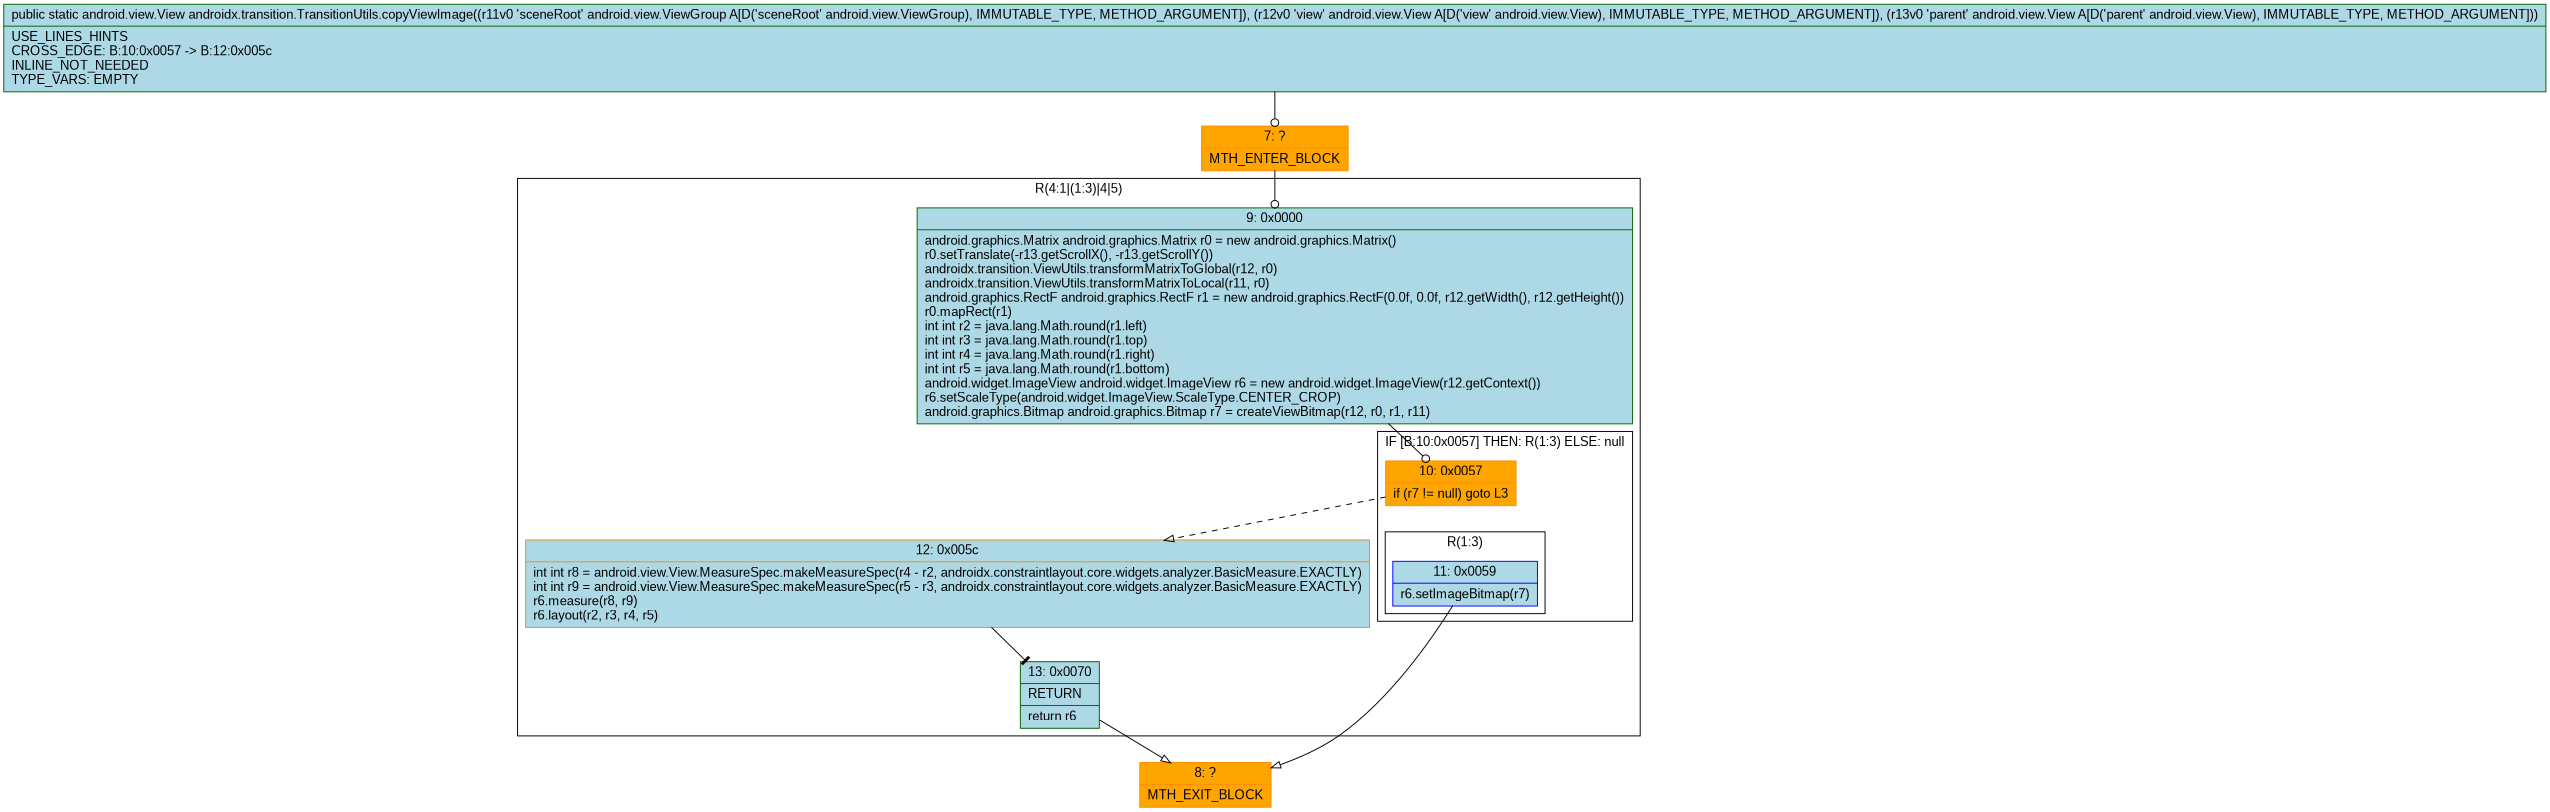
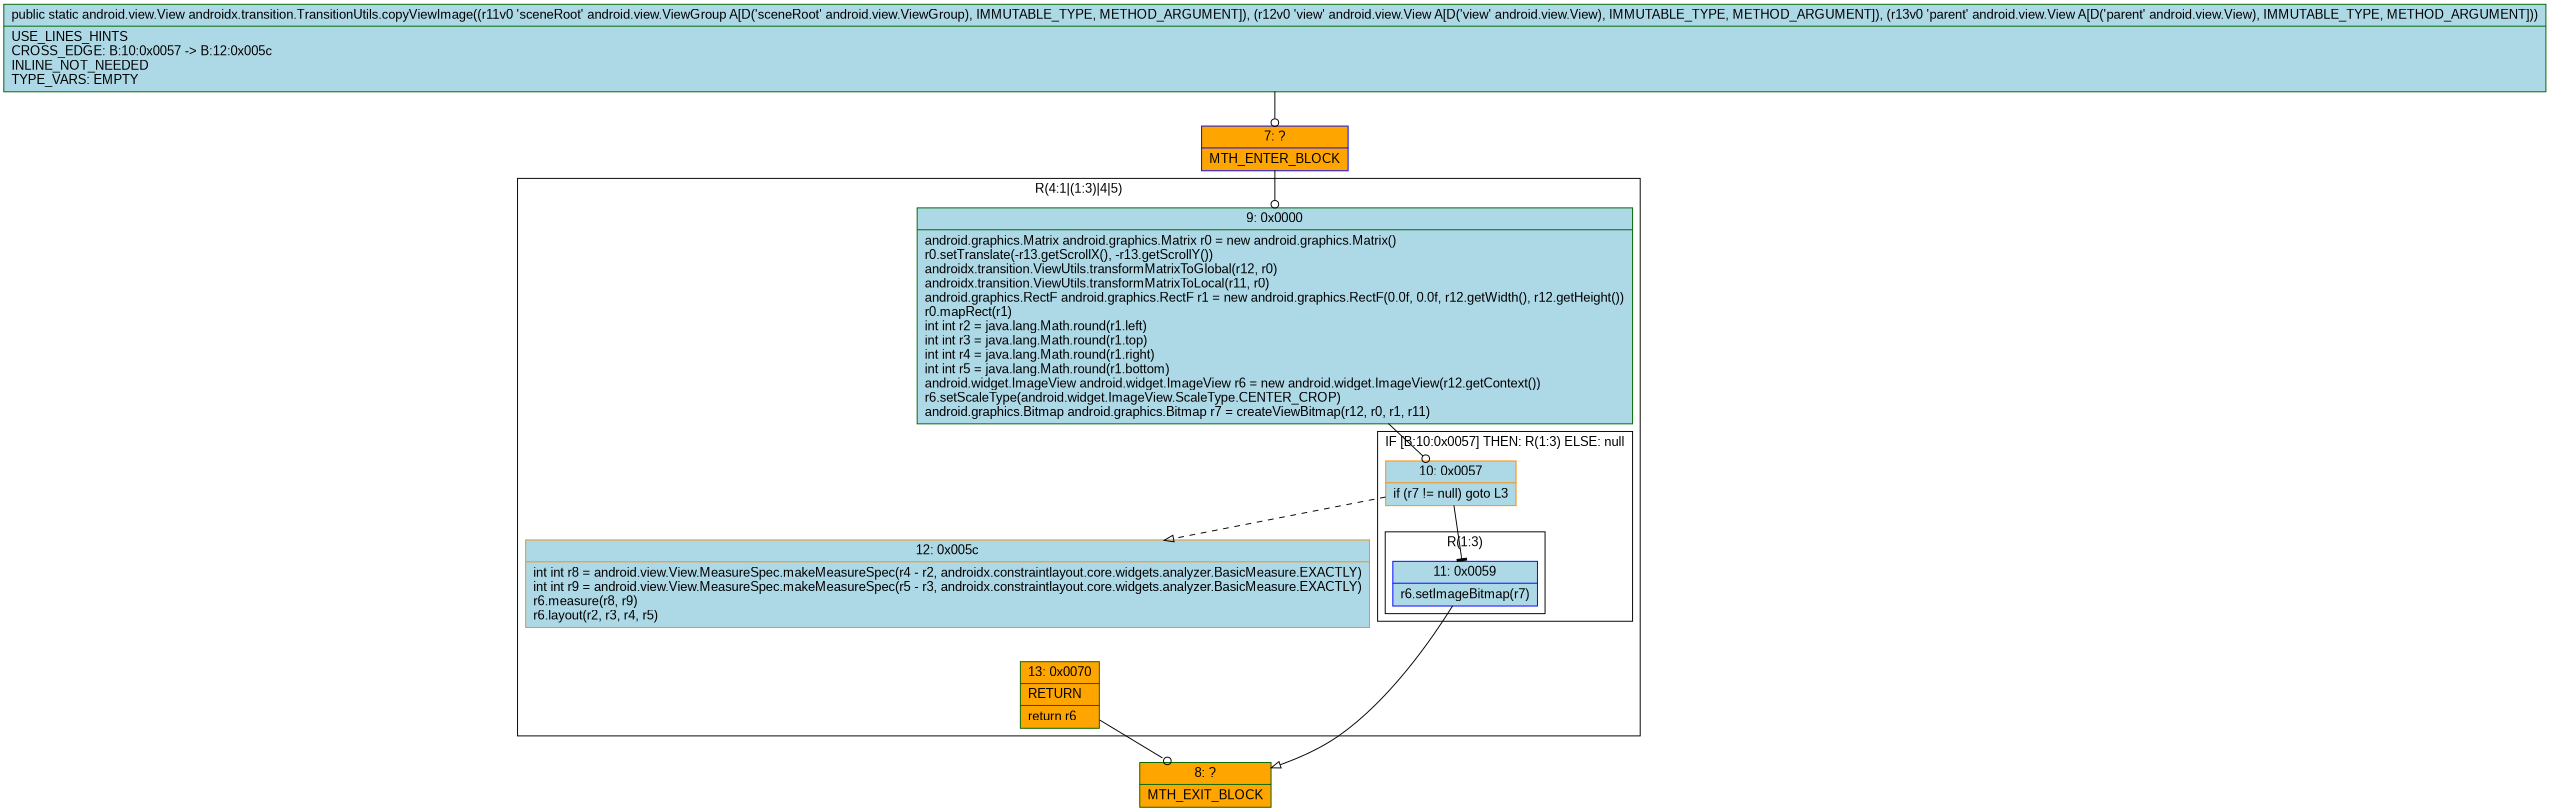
(1275, 148) -> (1275, 148)
(1451, 483) -> (1451, 483)
none -> (1457, 526)
(1007, 643) -> none
(1060, 695) -> (1060, 695)
(1136, 742) -> (1136, 742)
(1205, 785) -> (1205, 785)
